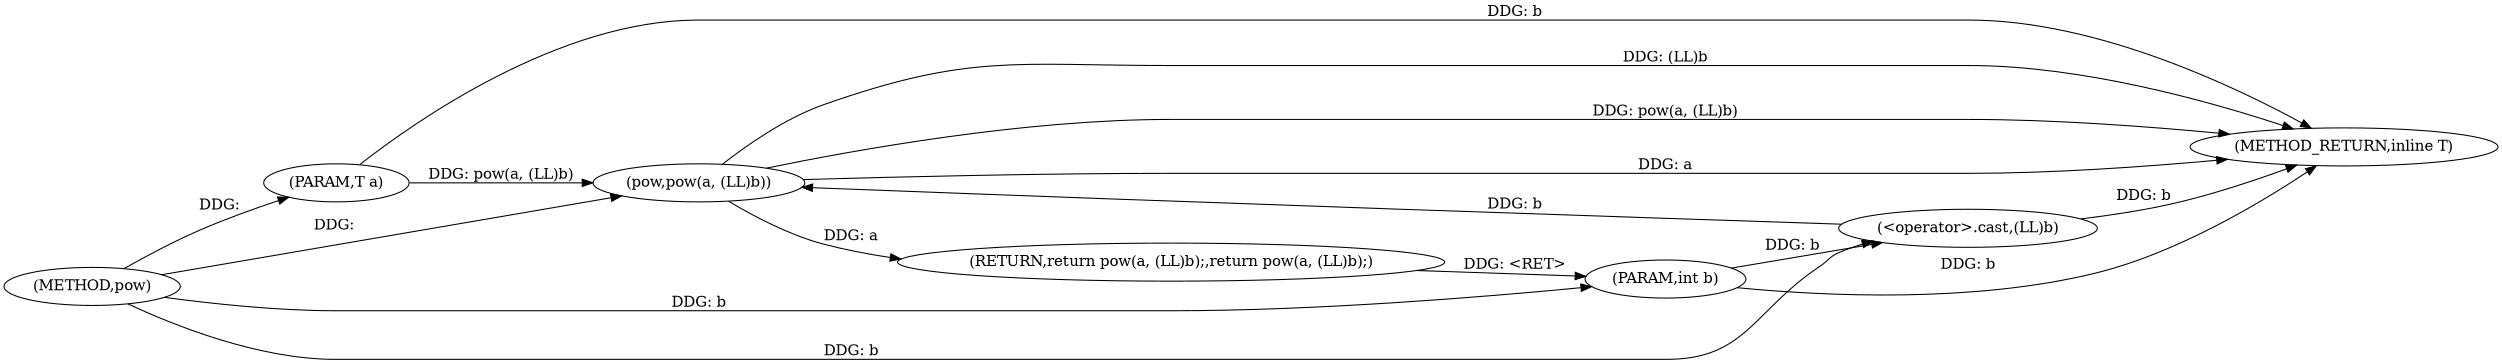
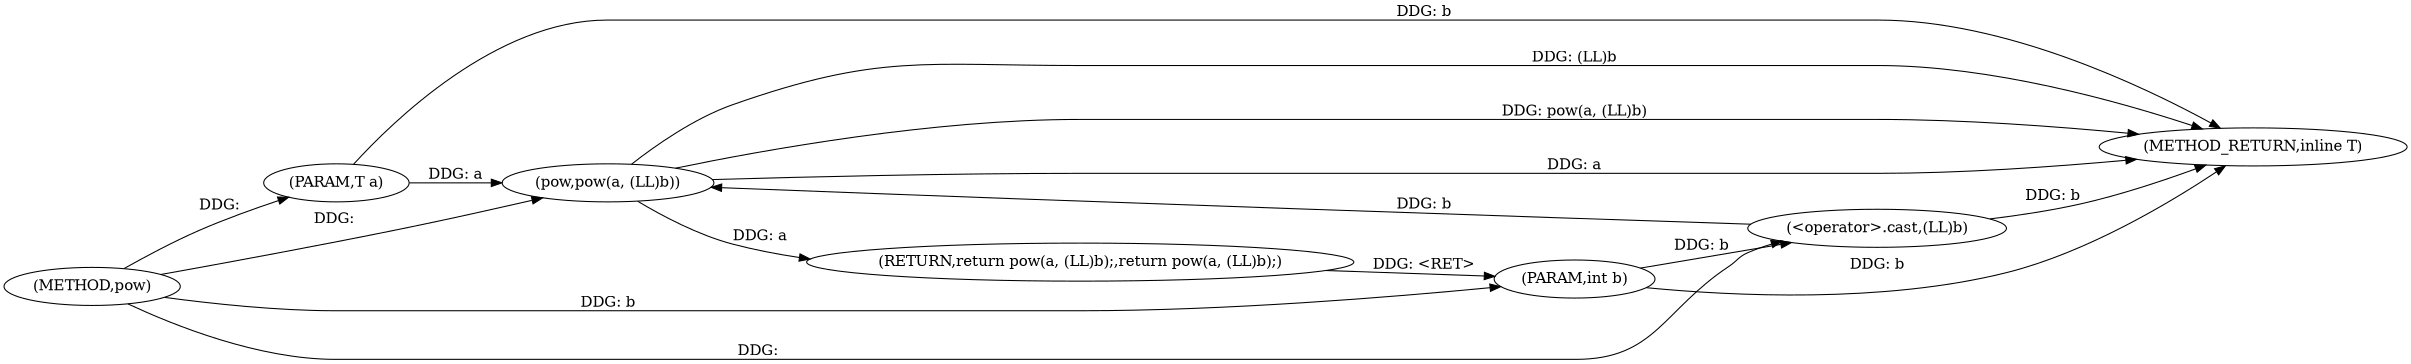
(501, 175) -> (456, 175)
(851, 351) -> (760, 351)
